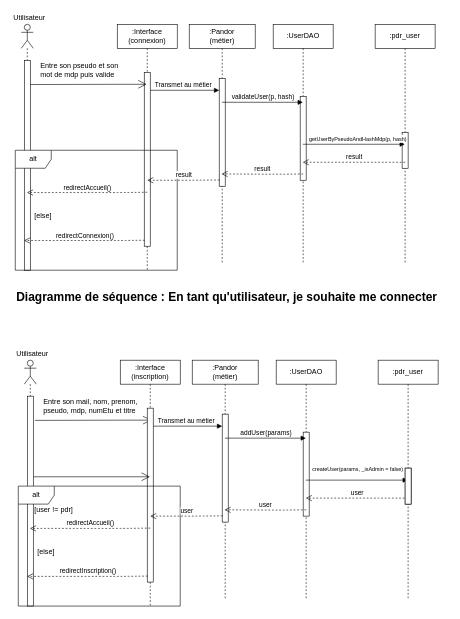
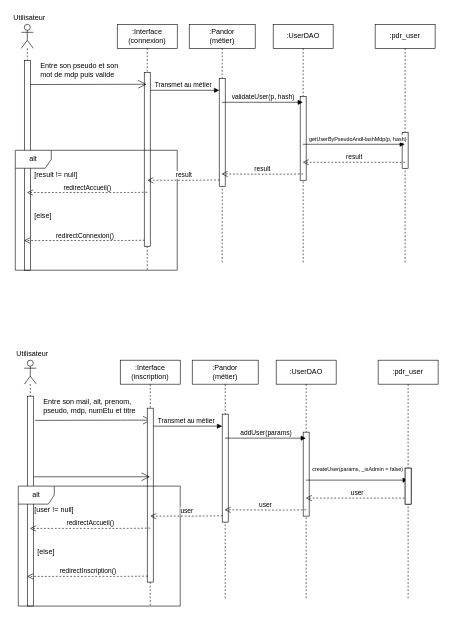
none -> (60, 175)
(231, 294) -> none
(93, 407) -> (93, 407)
(58, 510) -> (58, 510)
